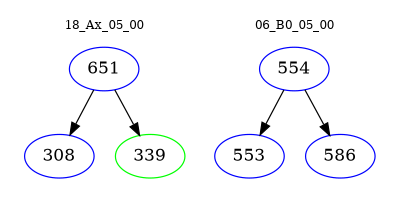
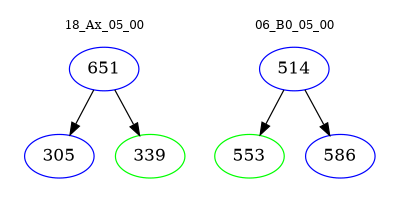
(294, 69) -> (294, 69)
(59, 156) -> (59, 156)
(249, 156) -> (249, 156)
